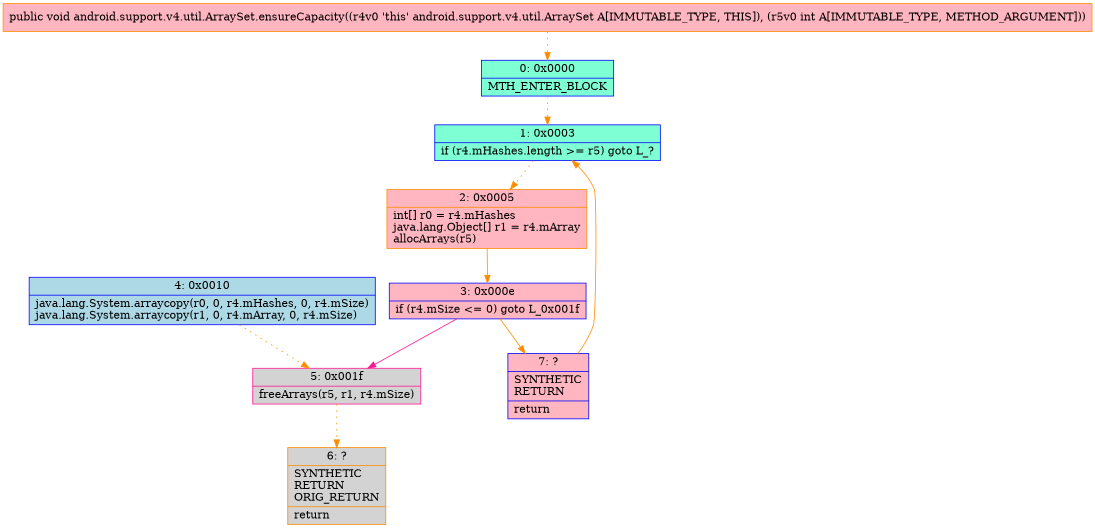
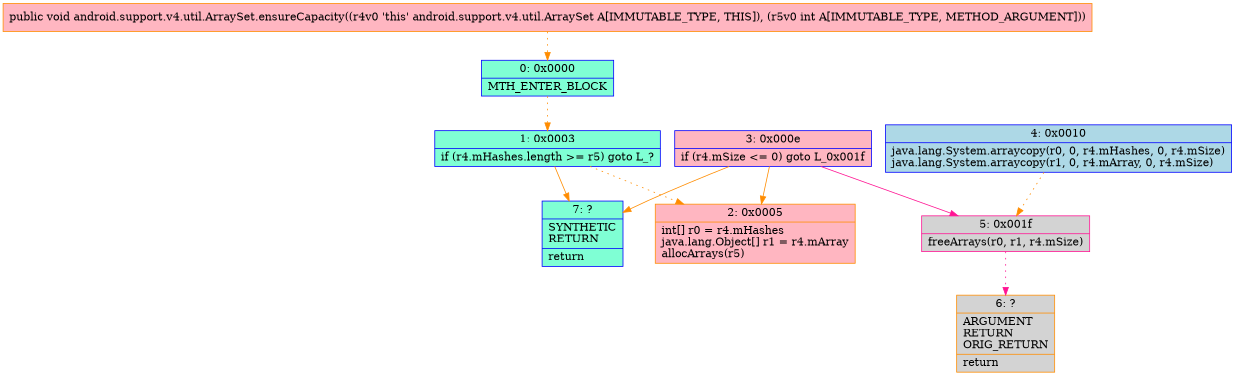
(596, 259) -> (560, 180)
(487, 262) -> (766, 181)
(548, 386) -> (583, 234)
(337, 395) -> (1006, 242)
(337, 422) -> (1006, 269)
(328, 474) -> (998, 322)
